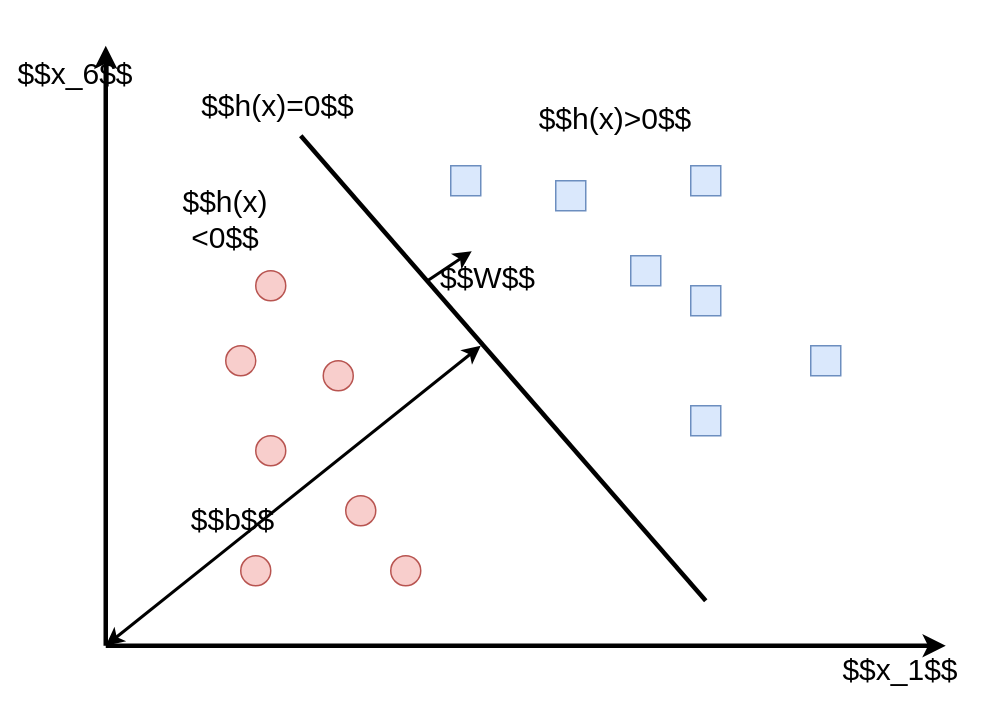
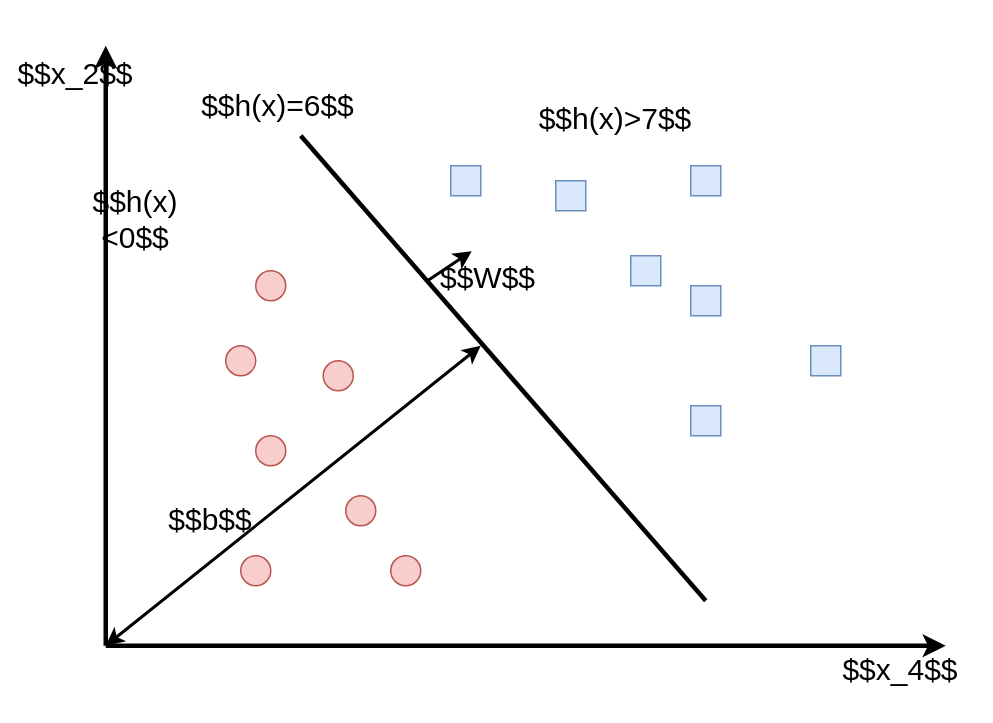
(76, 73) -> (76, 73)
(278, 104) -> (278, 104)
(616, 118) -> (616, 118)
(226, 218) -> (136, 218)
(233, 518) -> (211, 518)
(901, 668) -> (901, 668)
